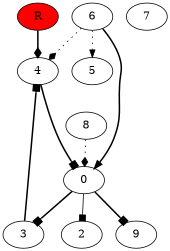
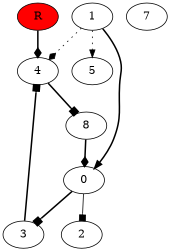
(92, 17) -> (92, 17)
(53, 124) -> (60, 96)
(85, 148) -> (85, 148)
(136, 235) -> none
